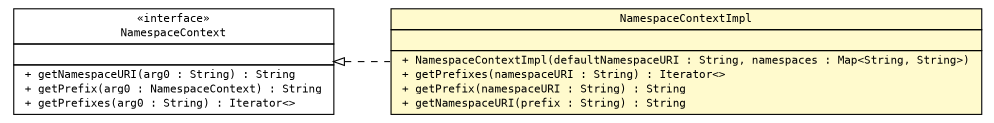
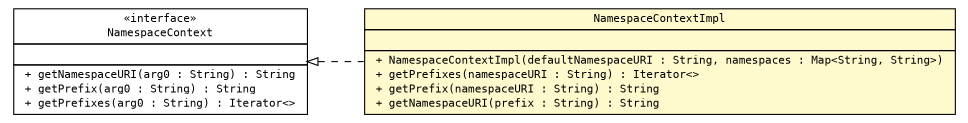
(174, 89) -> (141, 89)
